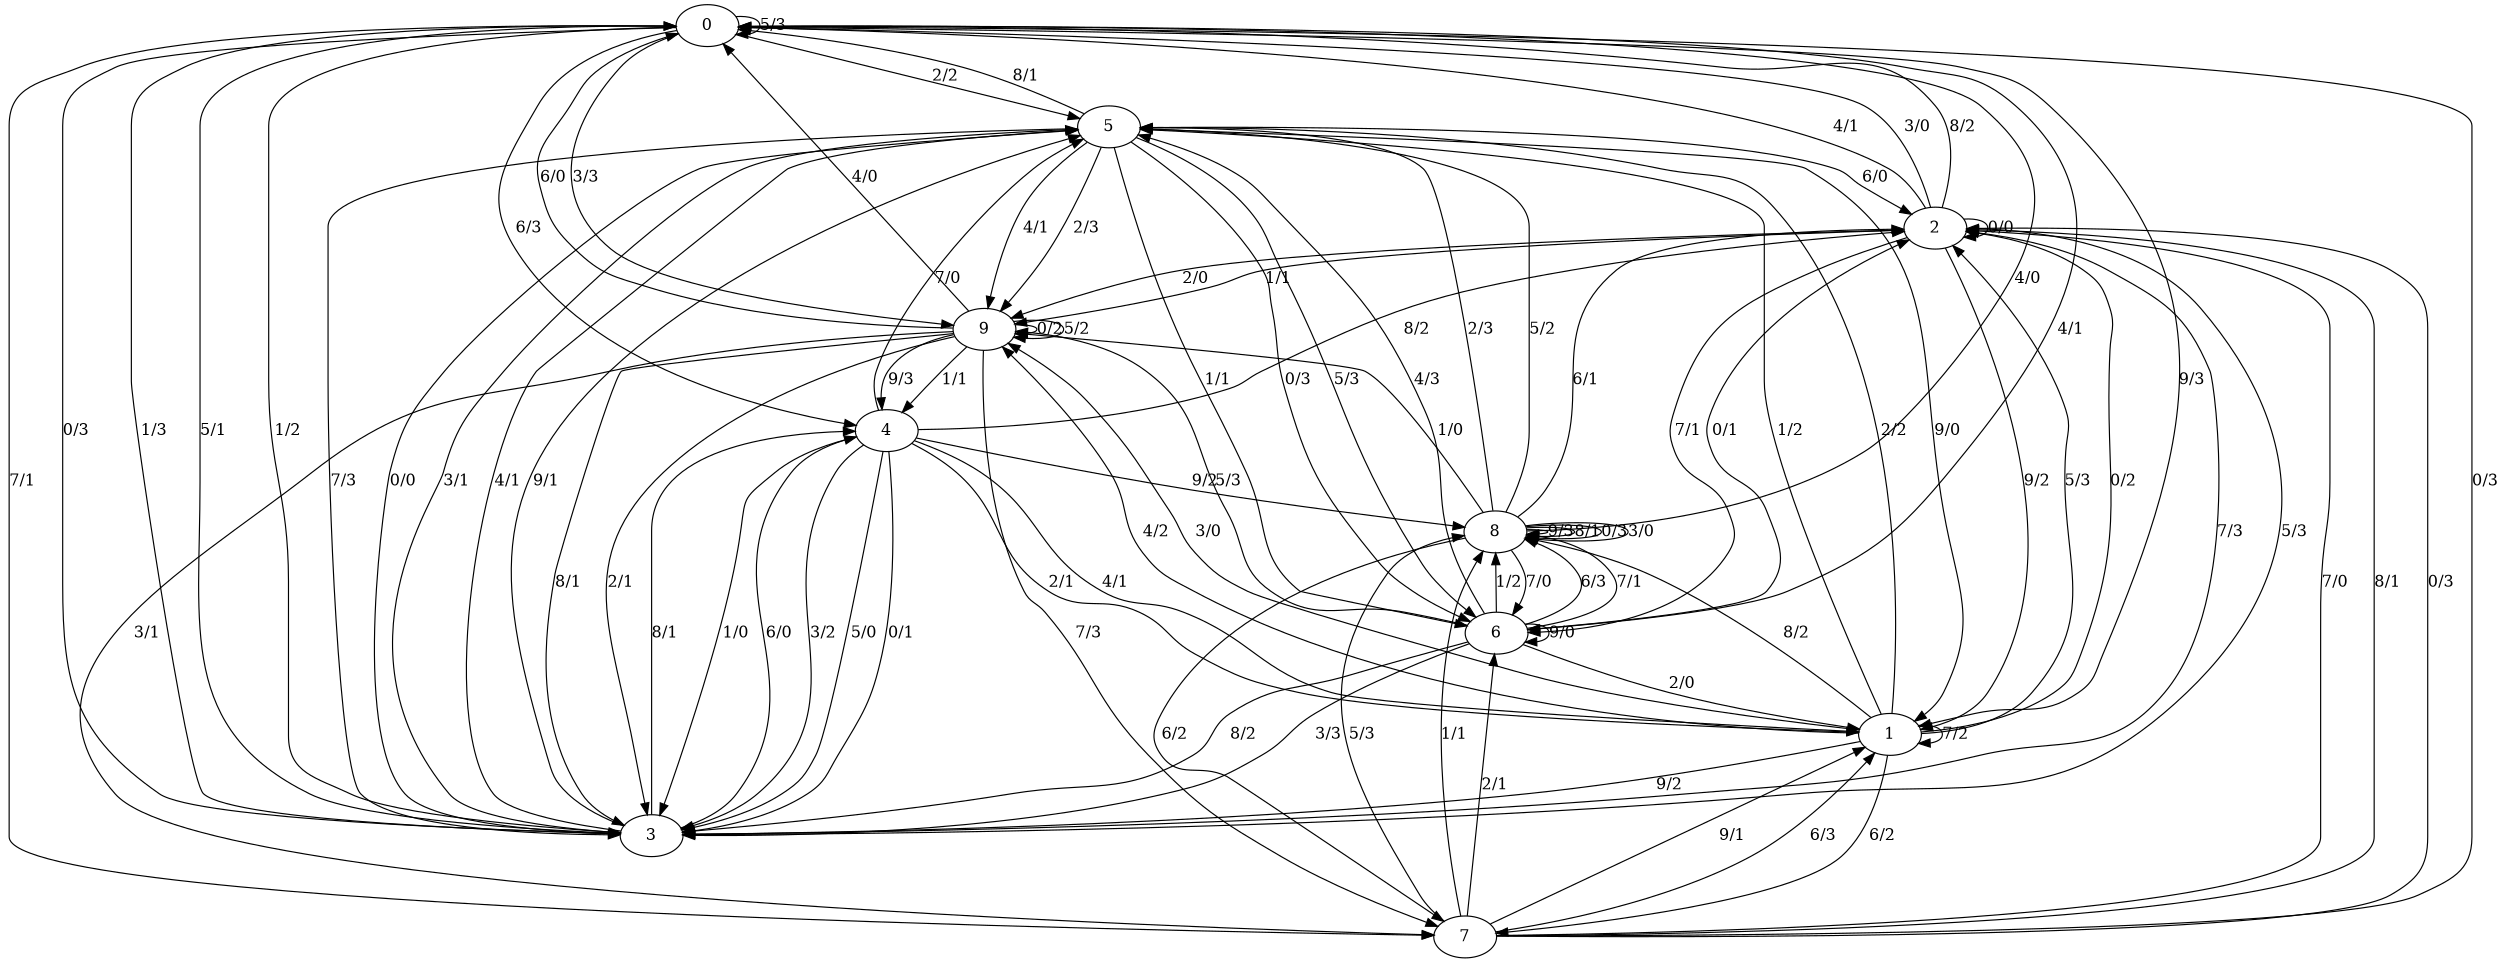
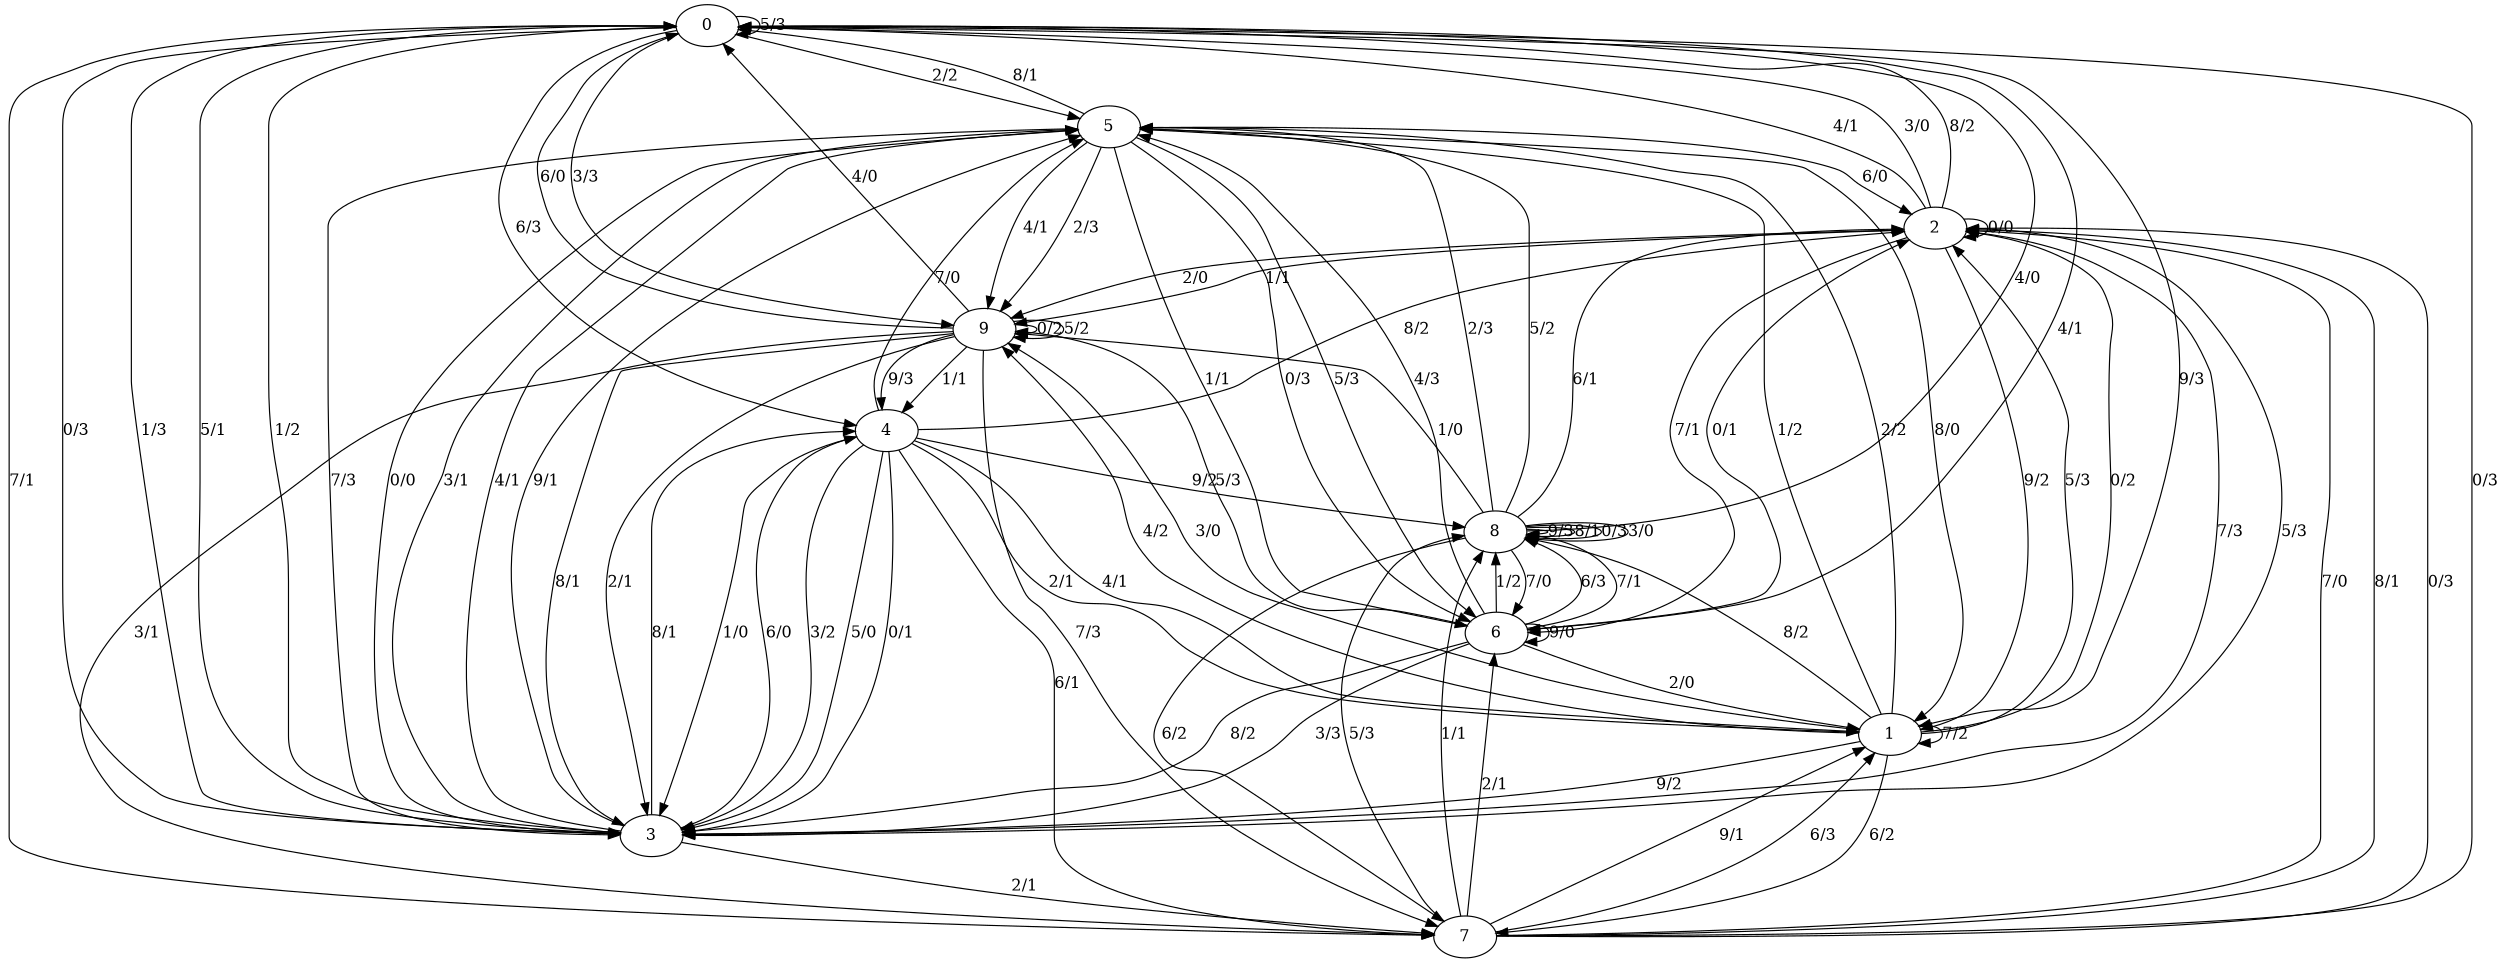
(1948, 431) -> (1948, 431)
none -> (1054, 774)
none -> (1051, 900)
